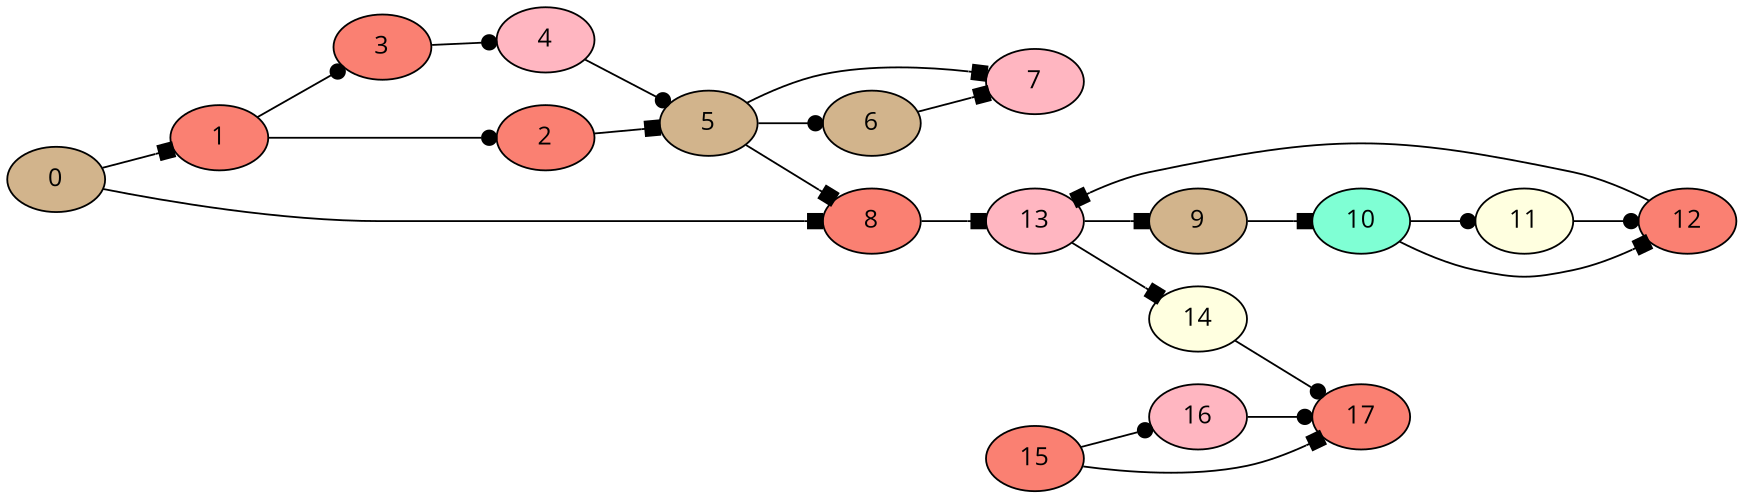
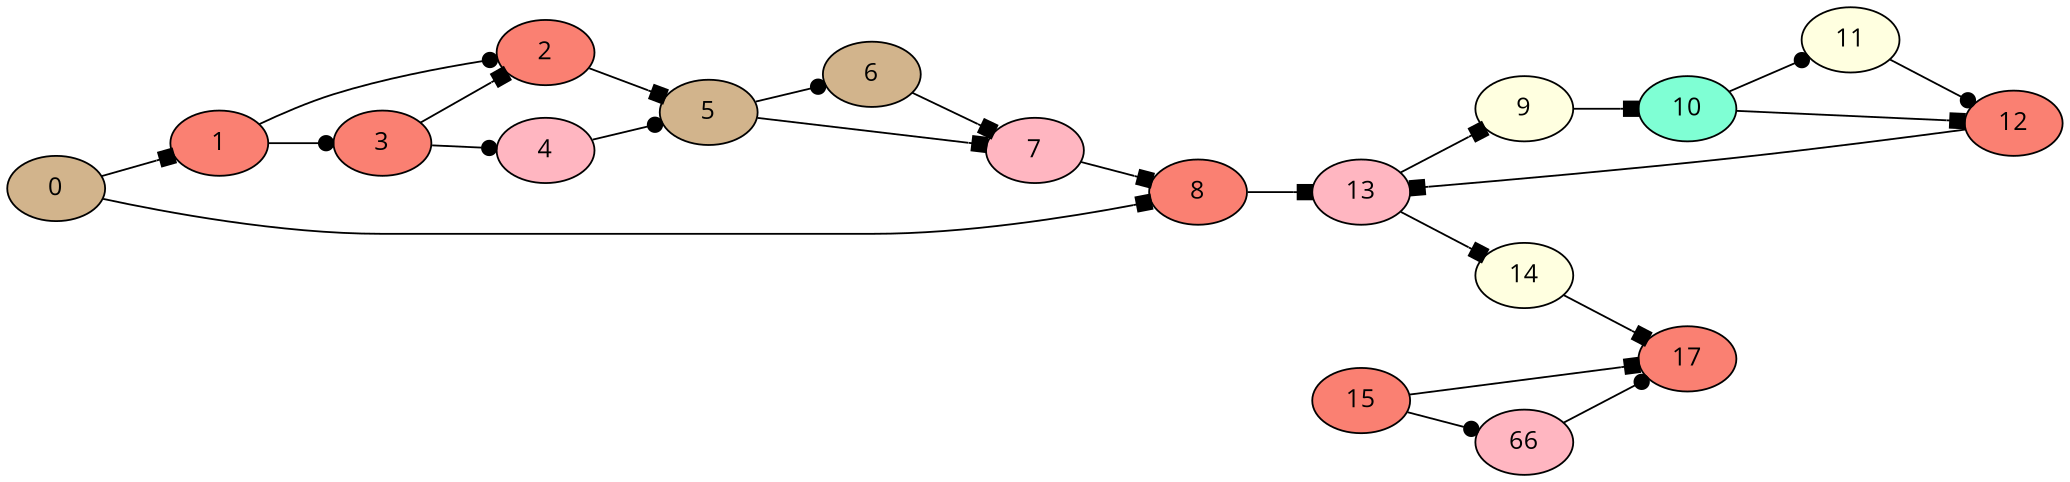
none -> (456, 103)
(782, 167) -> (1108, 169)
(1198, 221) -> (1524, 109)
(1273, 364) -> (1598, 313)
(1198, 417) -> (1524, 442)
